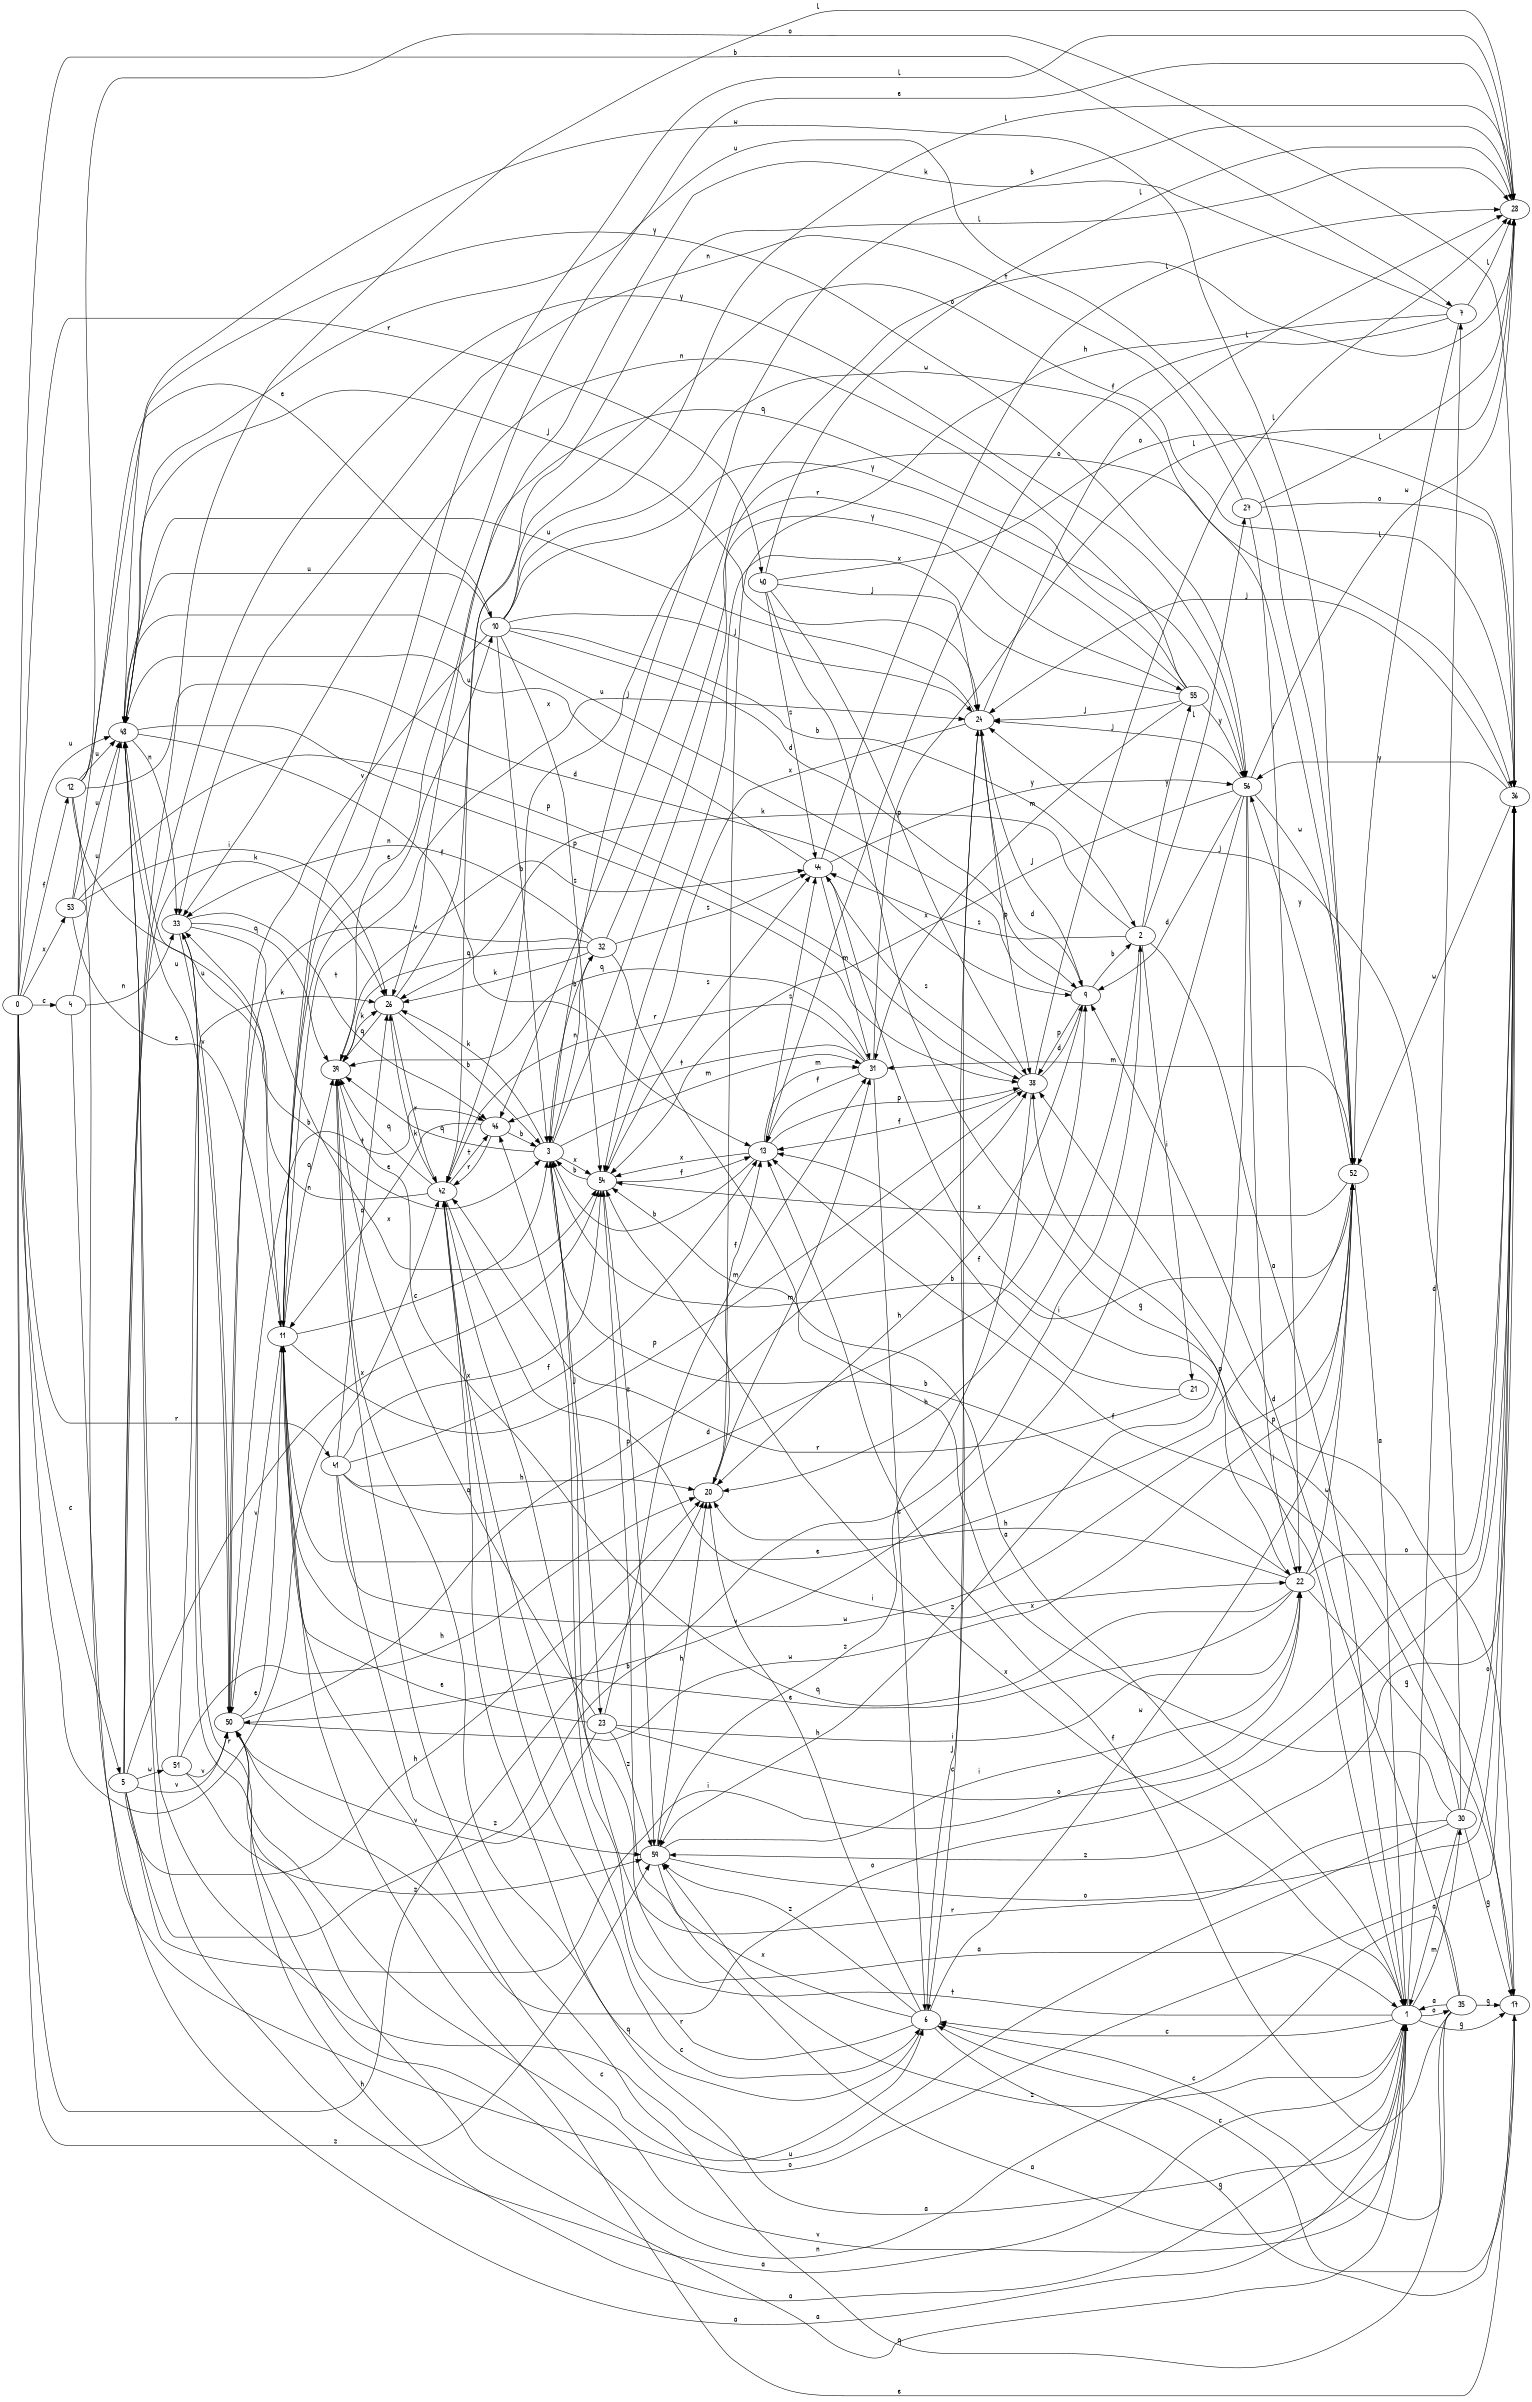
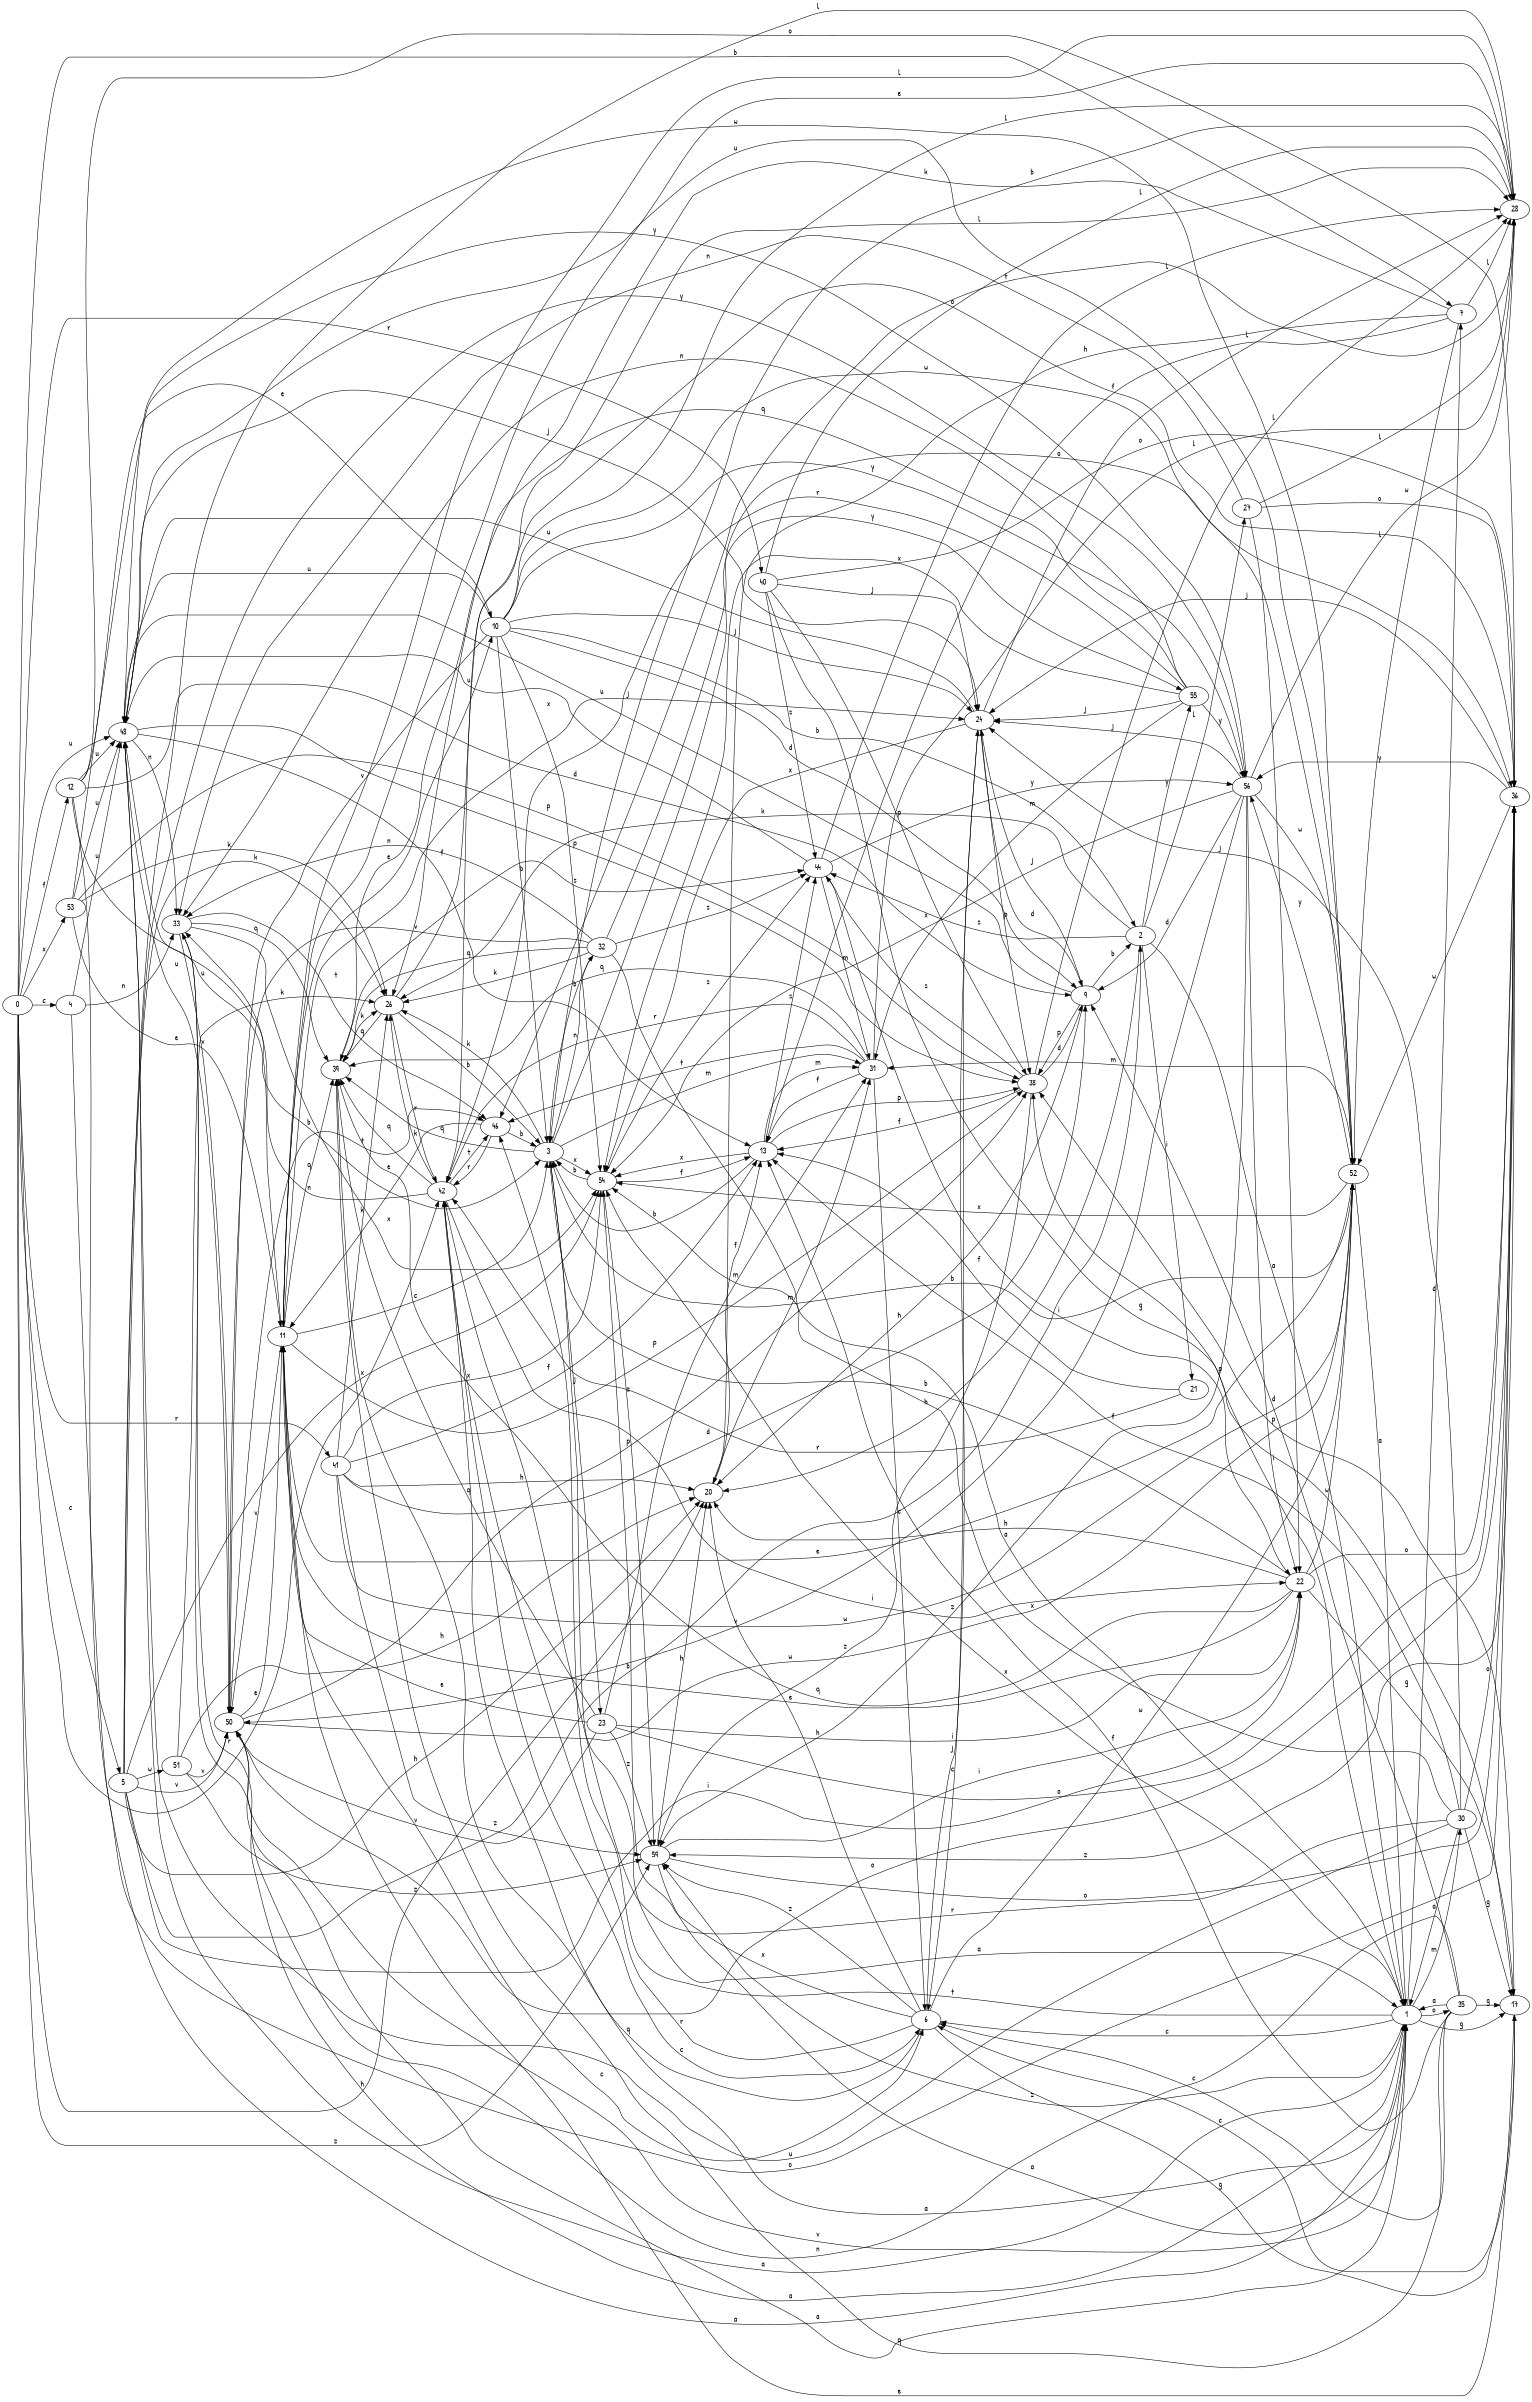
(229, 845) -> (229, 845)
(362, 1211) -> (362, 1211)
